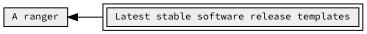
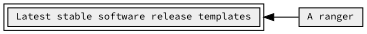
(90, 17) -> (286, 17)
